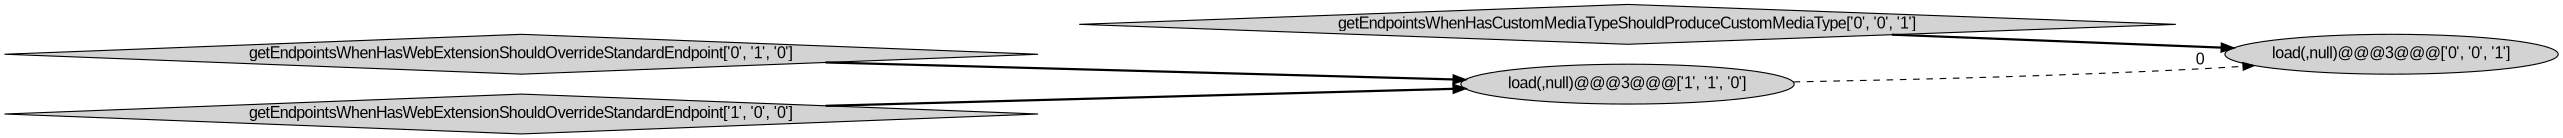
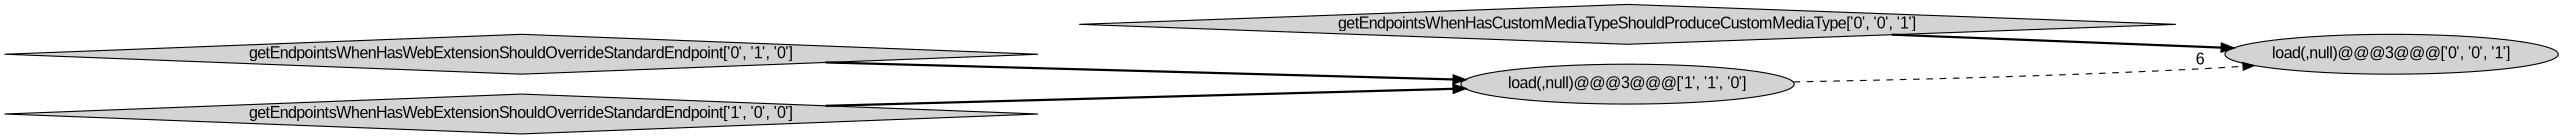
(2200, 60) -> (2200, 60)
